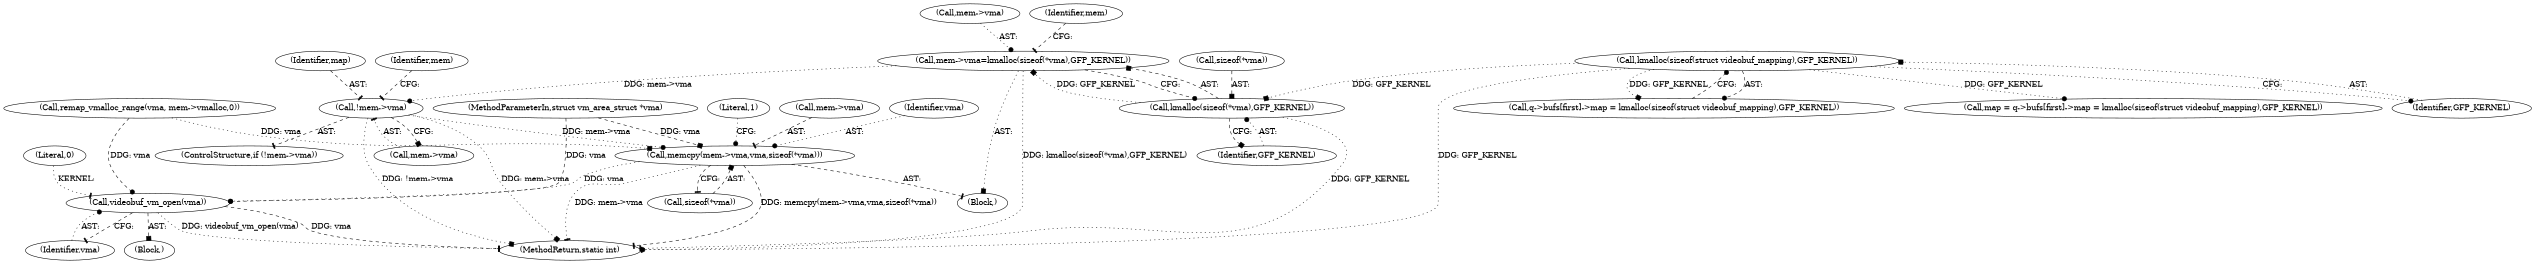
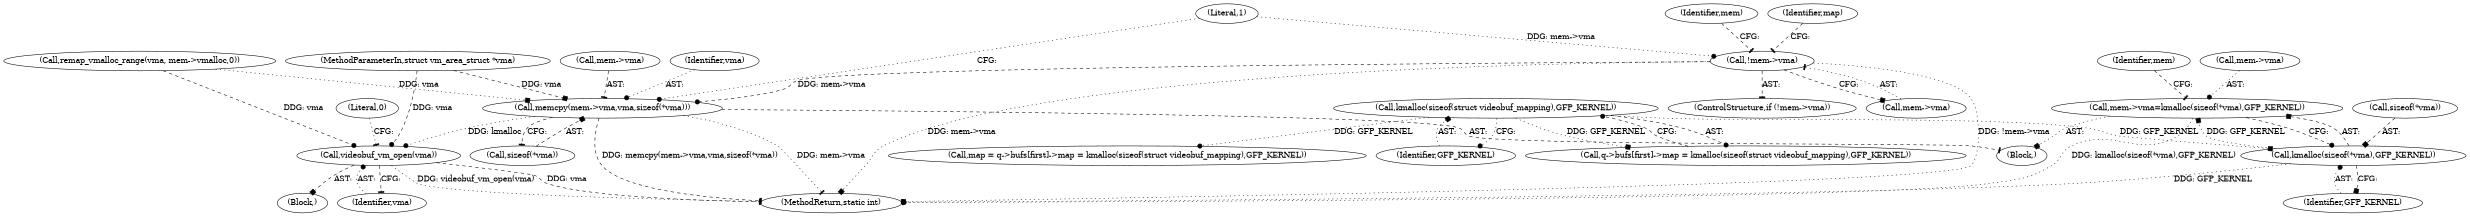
(654, 79) -> (1484, 36)
(360, 85) -> (1802, 37)
(535, 132) -> (1203, 66)
(78, 179) -> (385, 132)
(604, 179) -> (495, 132)
(1190, 238) -> none
